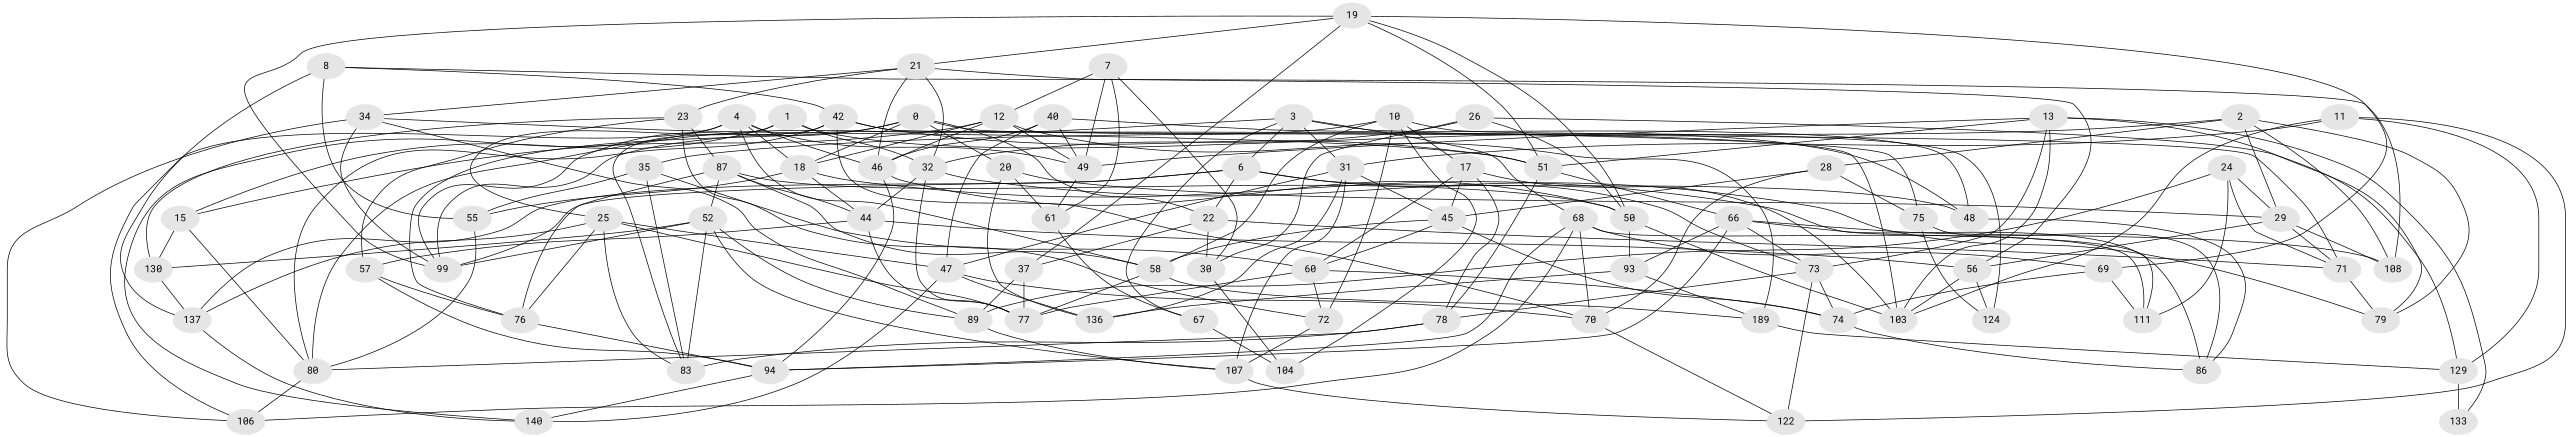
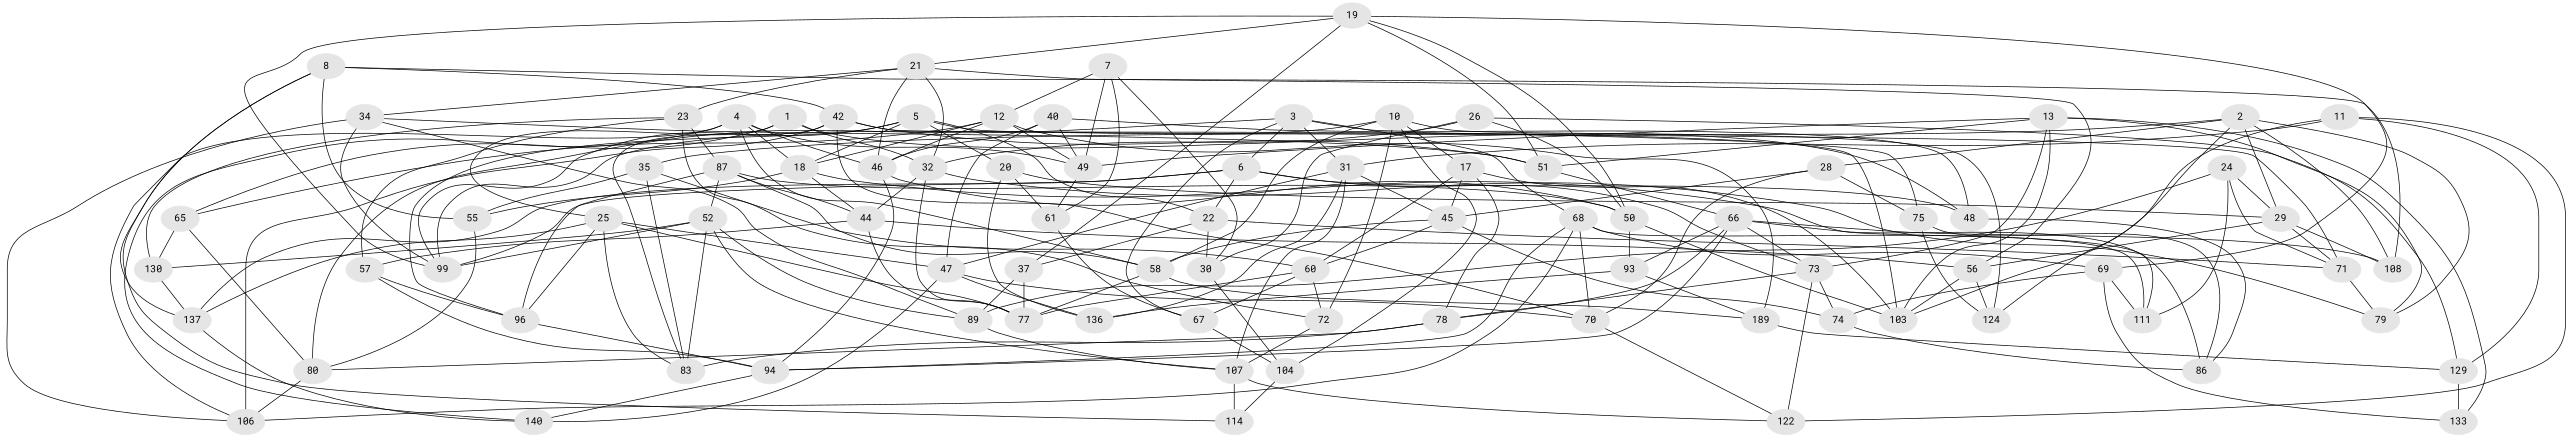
(916, 117) -> (916, 117)
(449, 151) -> (396, 193)
none -> (2178, 180)
(180, 219) -> (180, 219)
(1496, 250) -> (1643, 286)
(1576, 284) -> (1255, 295)
(520, 320) -> (520, 320)
none -> (2241, 400)
none -> (1234, 422)
